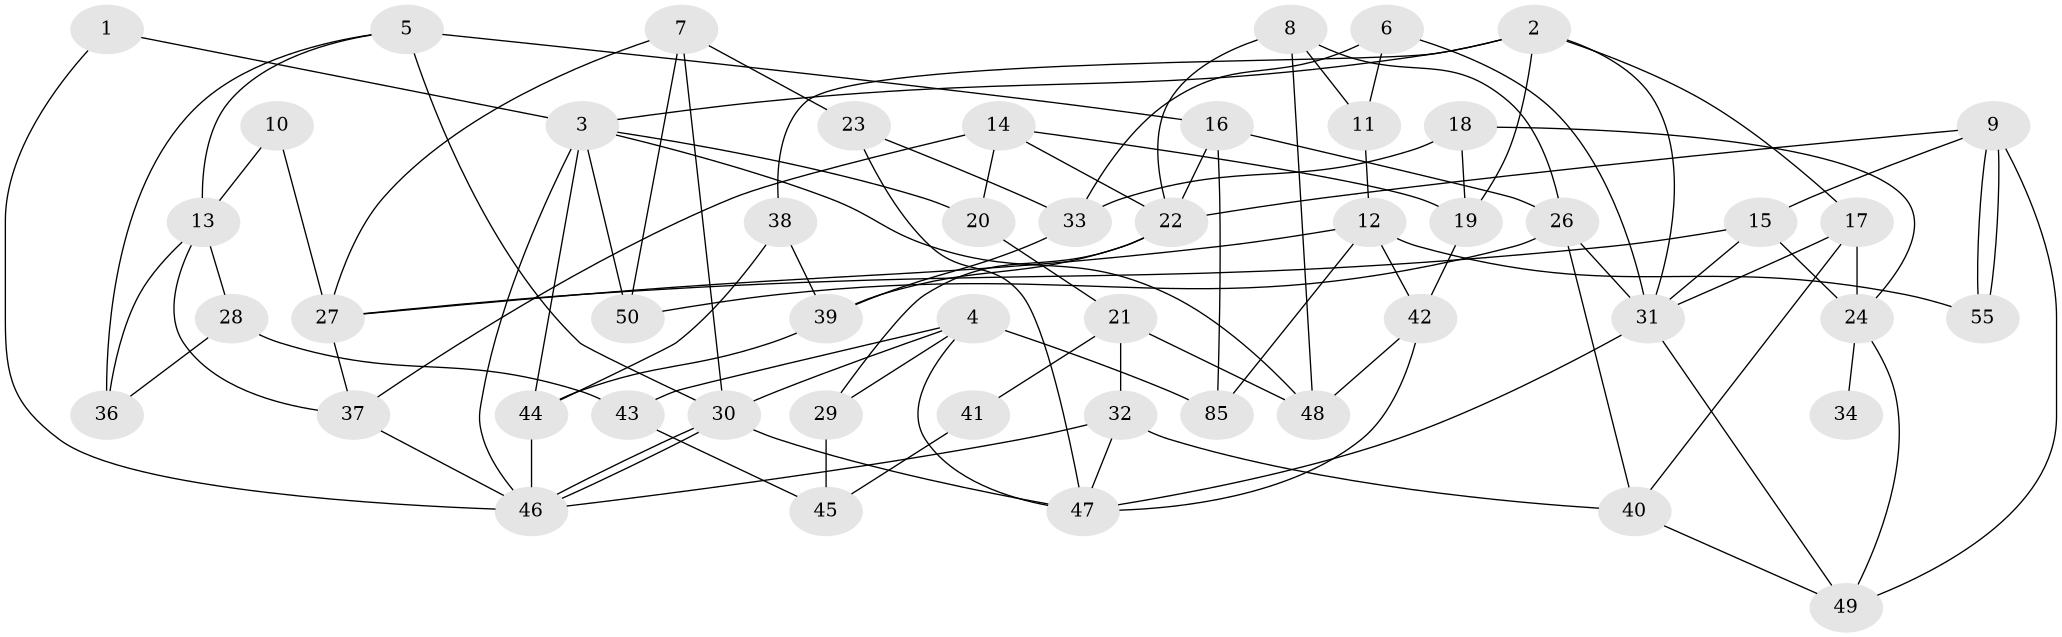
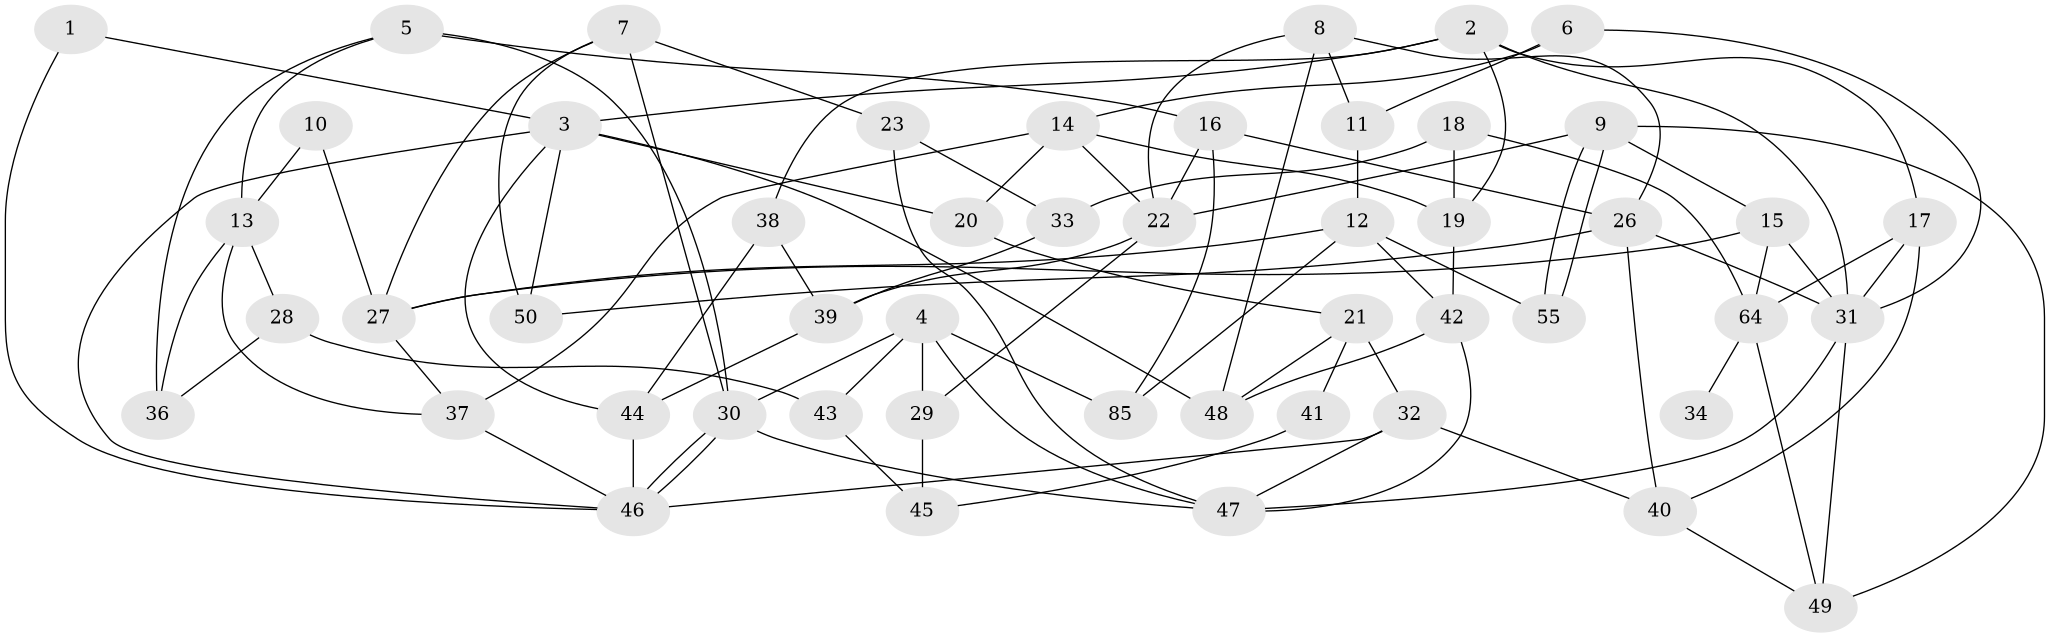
(1193, 88) -> (1319, 85)
(1857, 319) -> (1751, 319)
